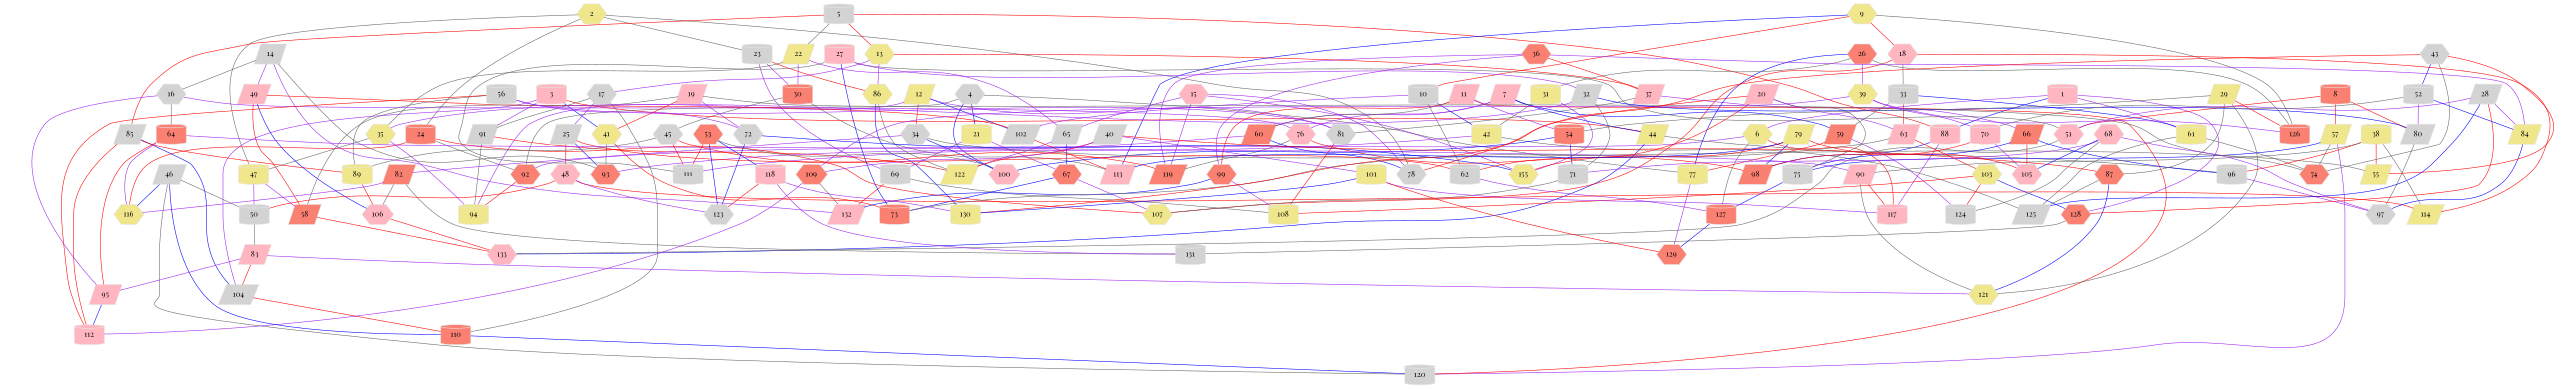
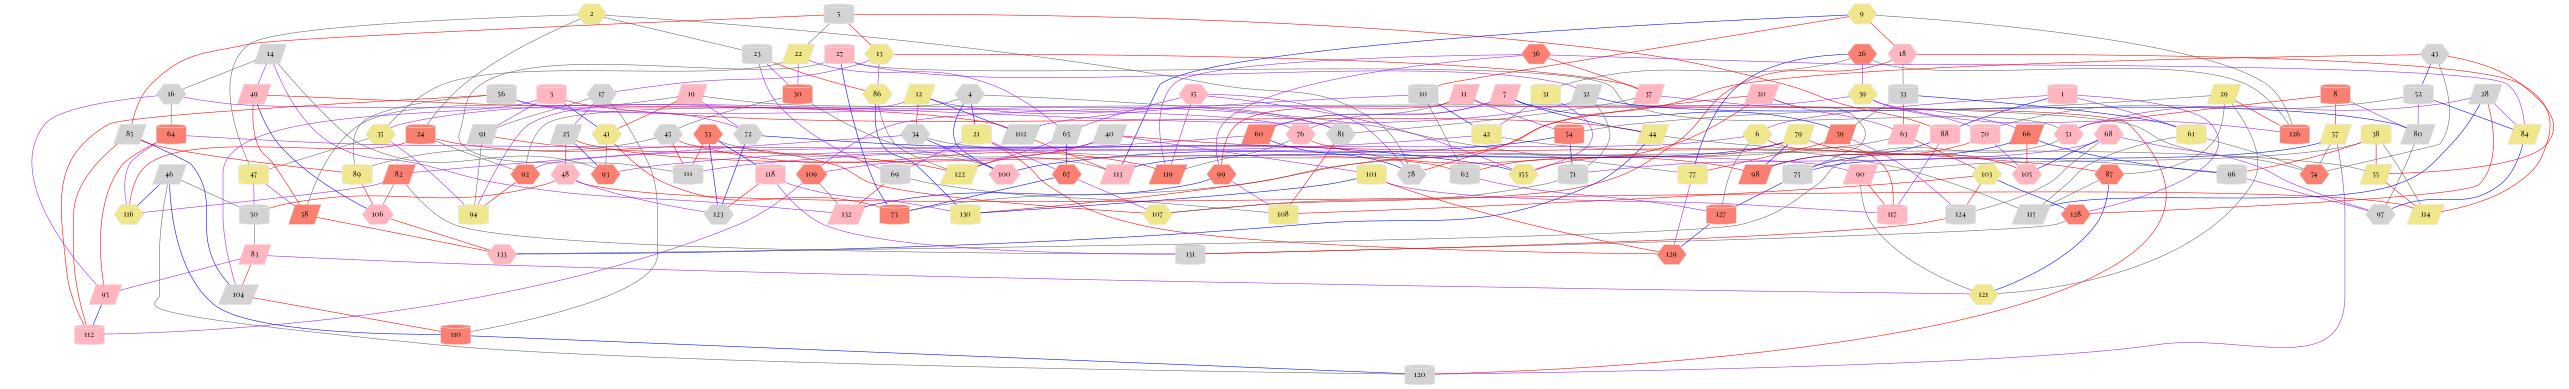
(2379, 115) -> (2379, 115)
none -> (2399, 193)
(2031, 214) -> (2031, 214)
none -> (1576, 243)
none -> (1329, 245)
